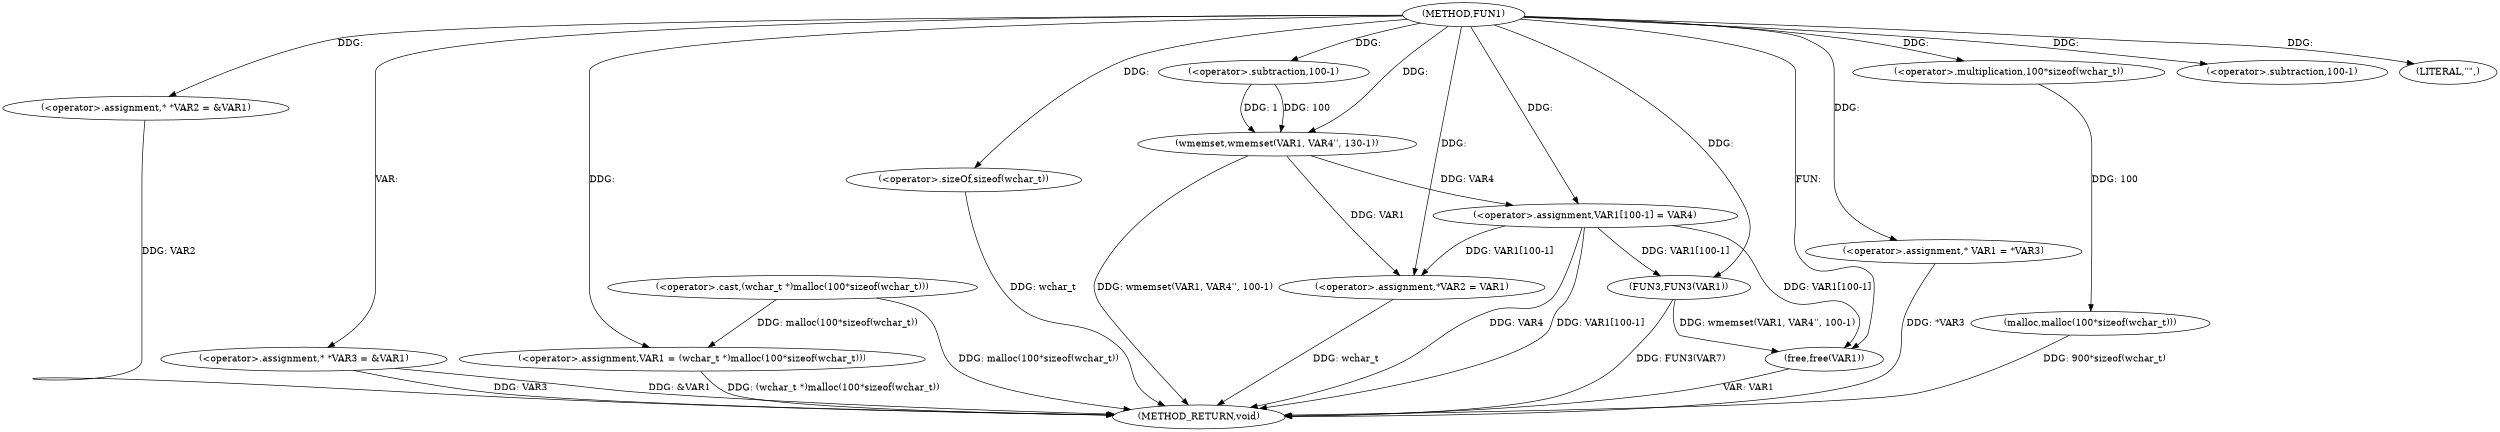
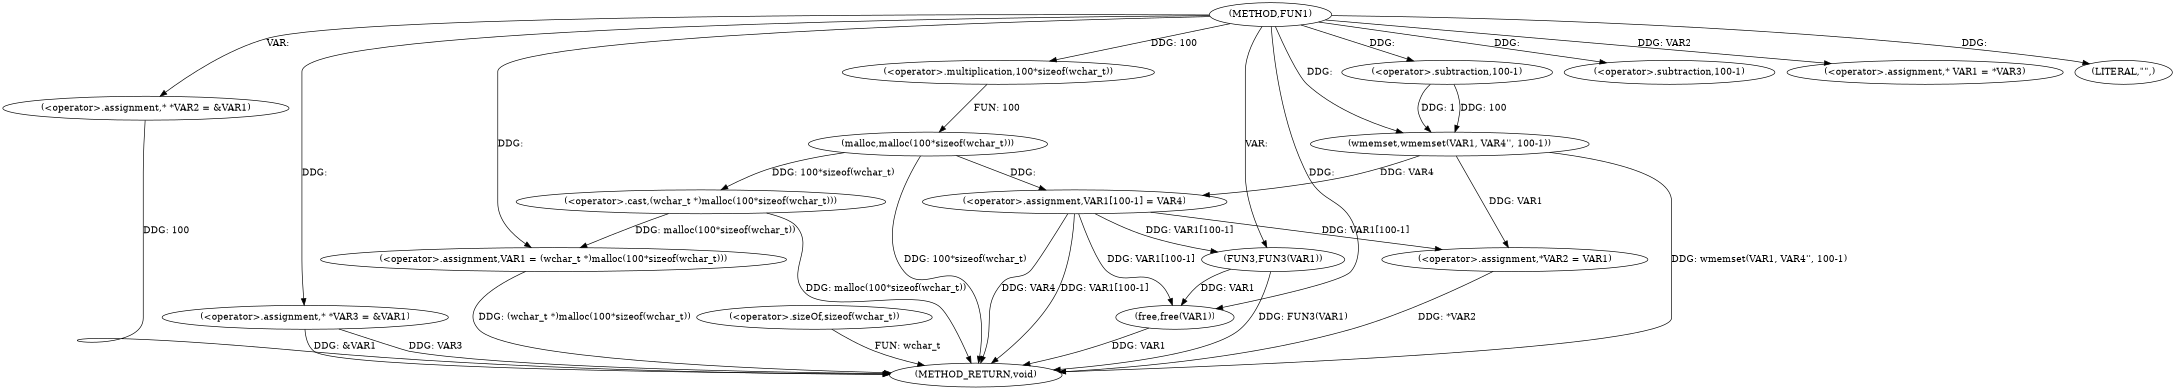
(352, 43) -> (280, 43)
(1918, 43) -> (1174, 43)
(1177, 47) -> none
(1848, 108) -> (1665, 43)
(1523, 112) -> (998, 172)
(1277, 144) -> (1450, 144)
(1722, 144) -> (1258, 144)
(1438, 148) -> none
none -> (784, 165)
(389, 180) -> (316, 173)
(1810, 180) -> (1323, 173)
(2115, 180) -> (997, 108)
(169, 252) -> (166, 231)
(1044, 287) -> (908, 346)
(1767, 323) -> (1228, 288)
(1346, 359) -> (1447, 317)
(1681, 359) -> (1303, 317)
(2105, 359) -> (965, 260)
(1749, 388) -> (1139, 346)
(1760, 399) -> none
